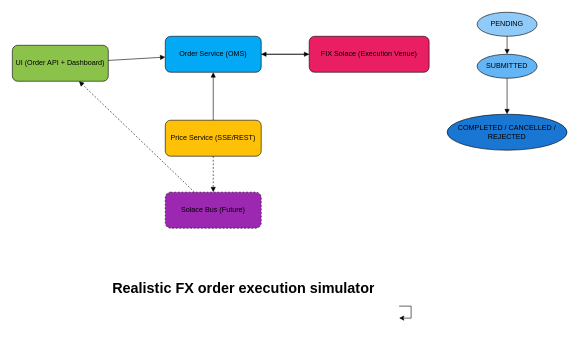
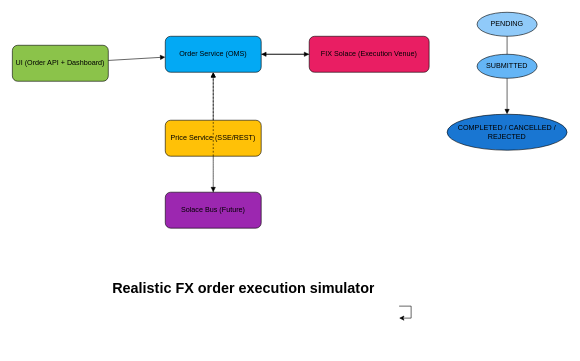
(507, 48) -> (507, 50)
(186, 184) -> (213, 138)
(213, 210) -> (213, 210)
